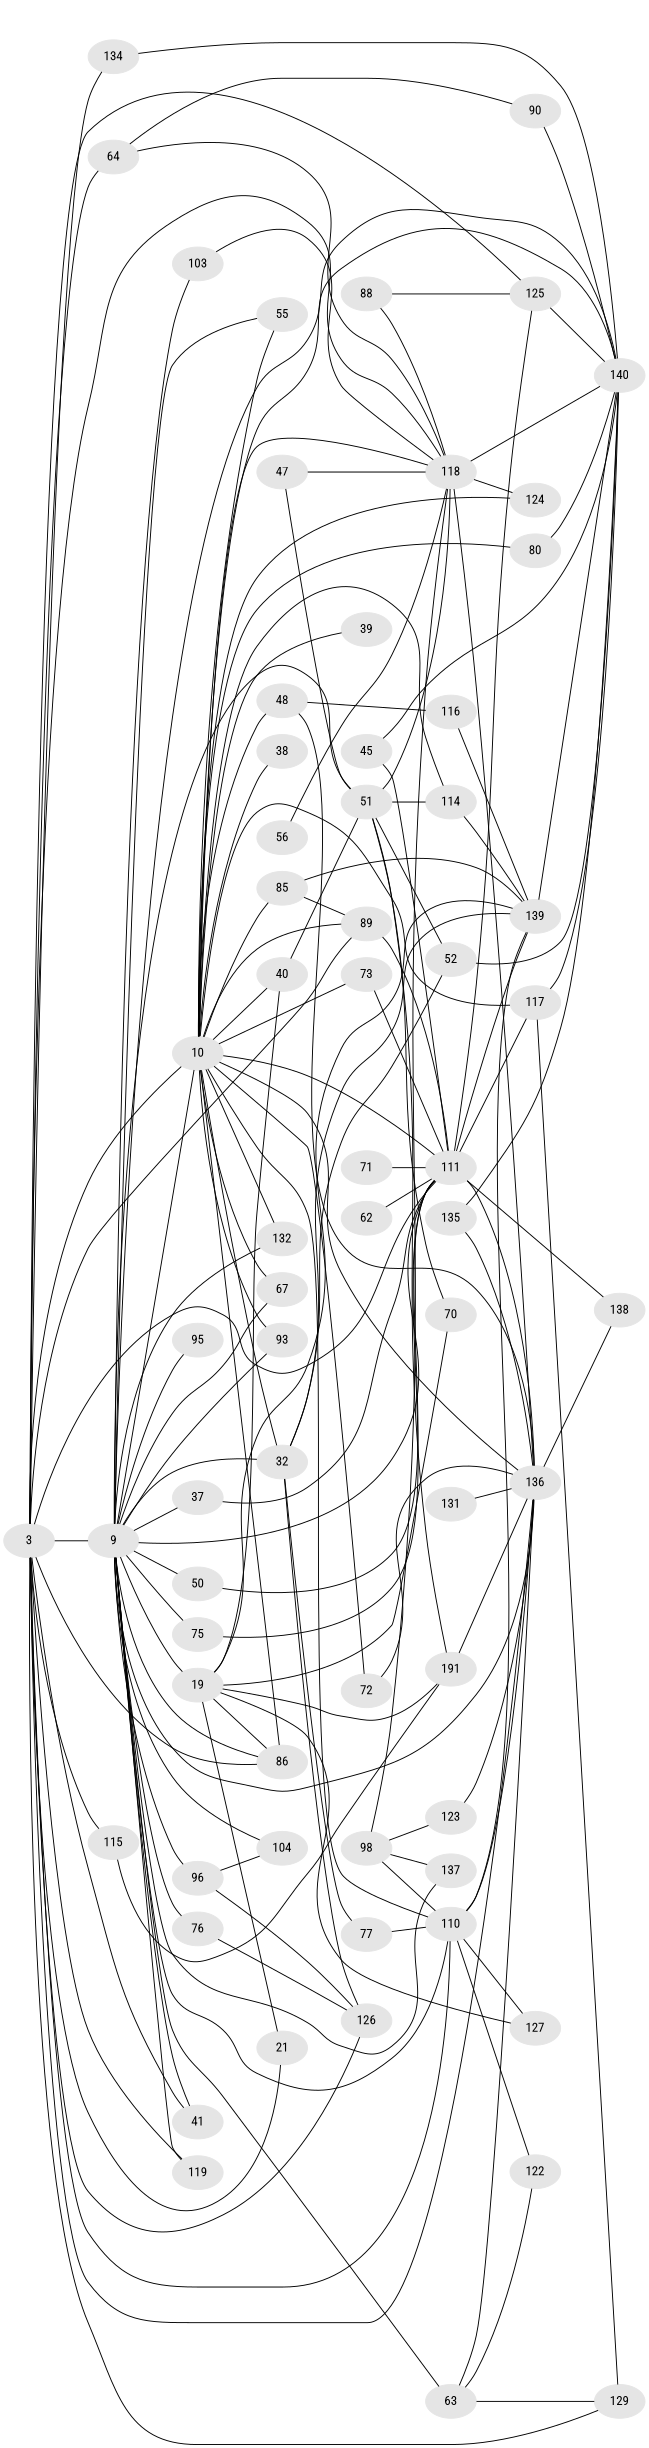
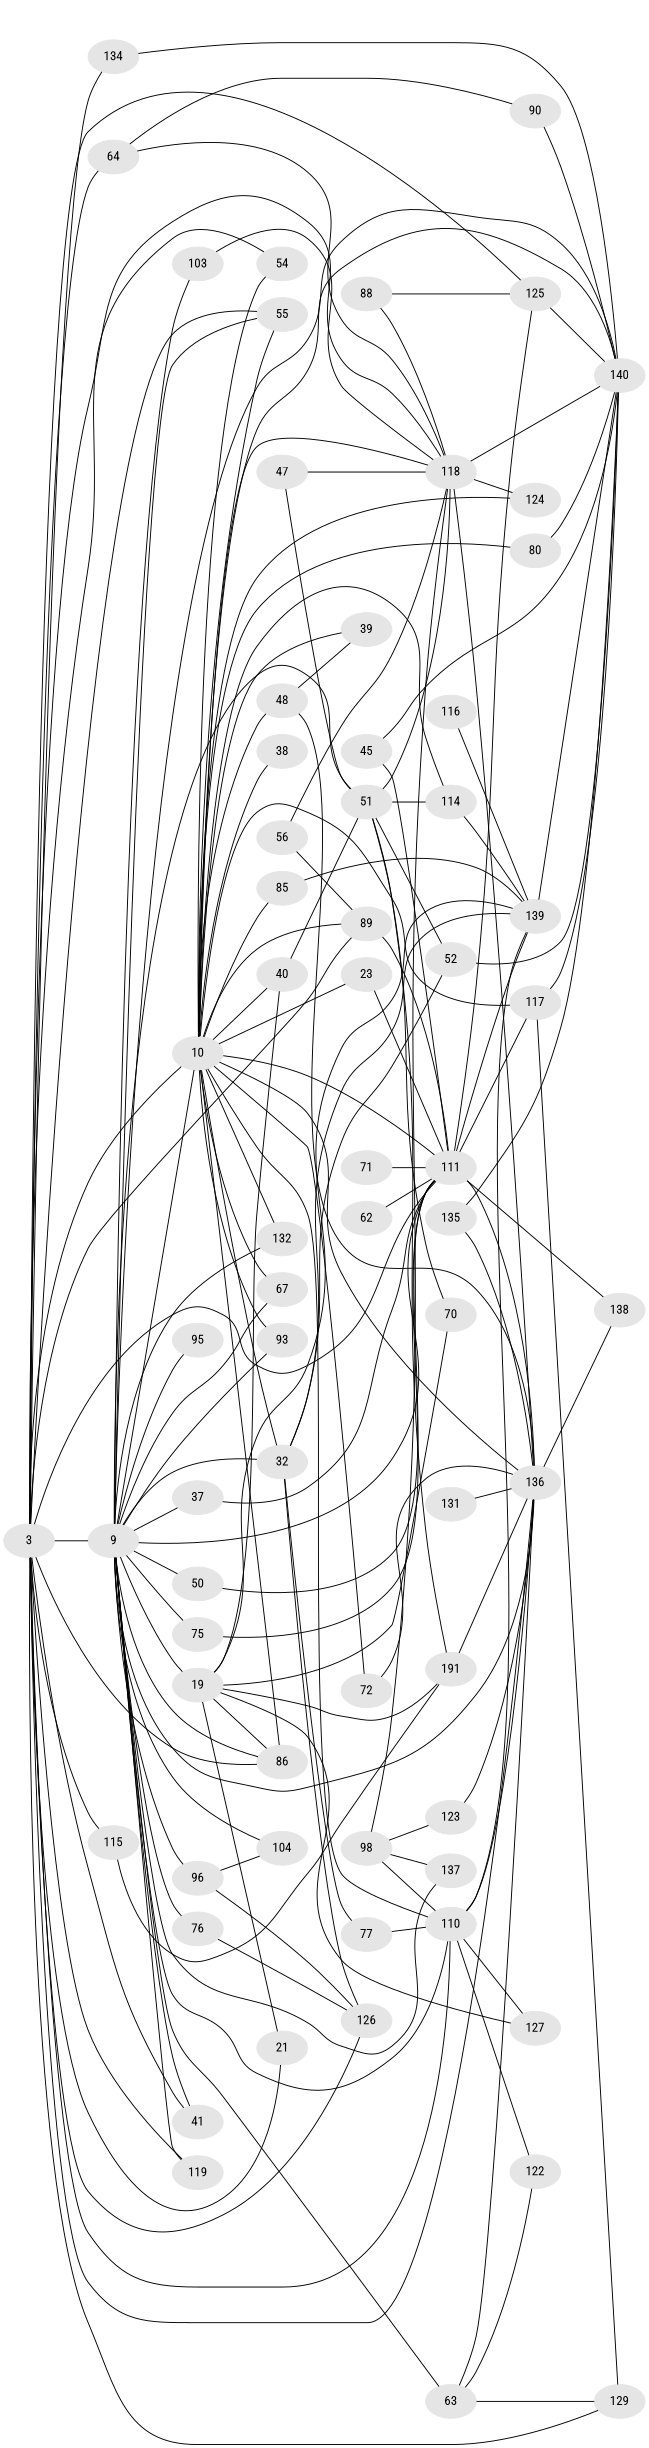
none -> (282, 264)
(367, 706) -> (324, 665)
none -> (75, 879)
(326, 907) -> (331, 888)
(367, 975) -> (367, 975)
